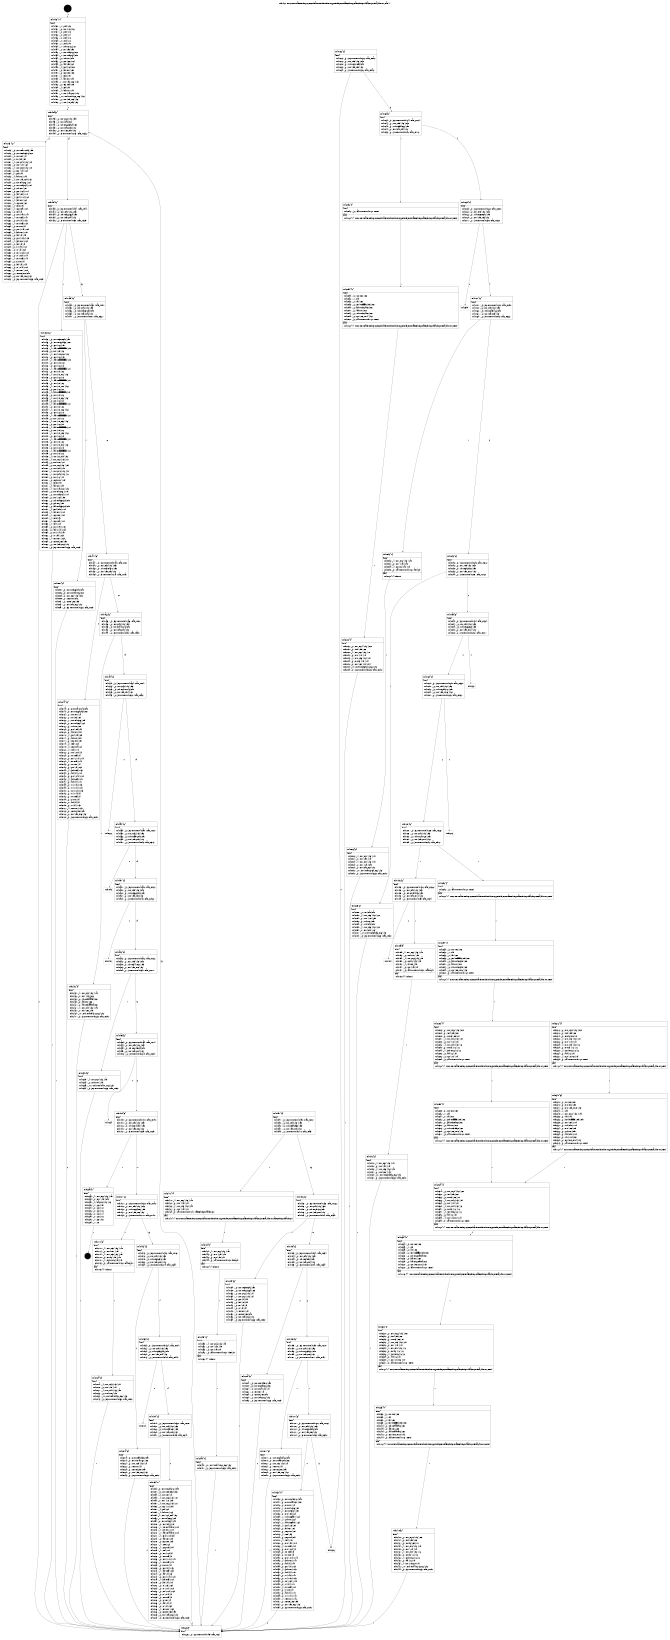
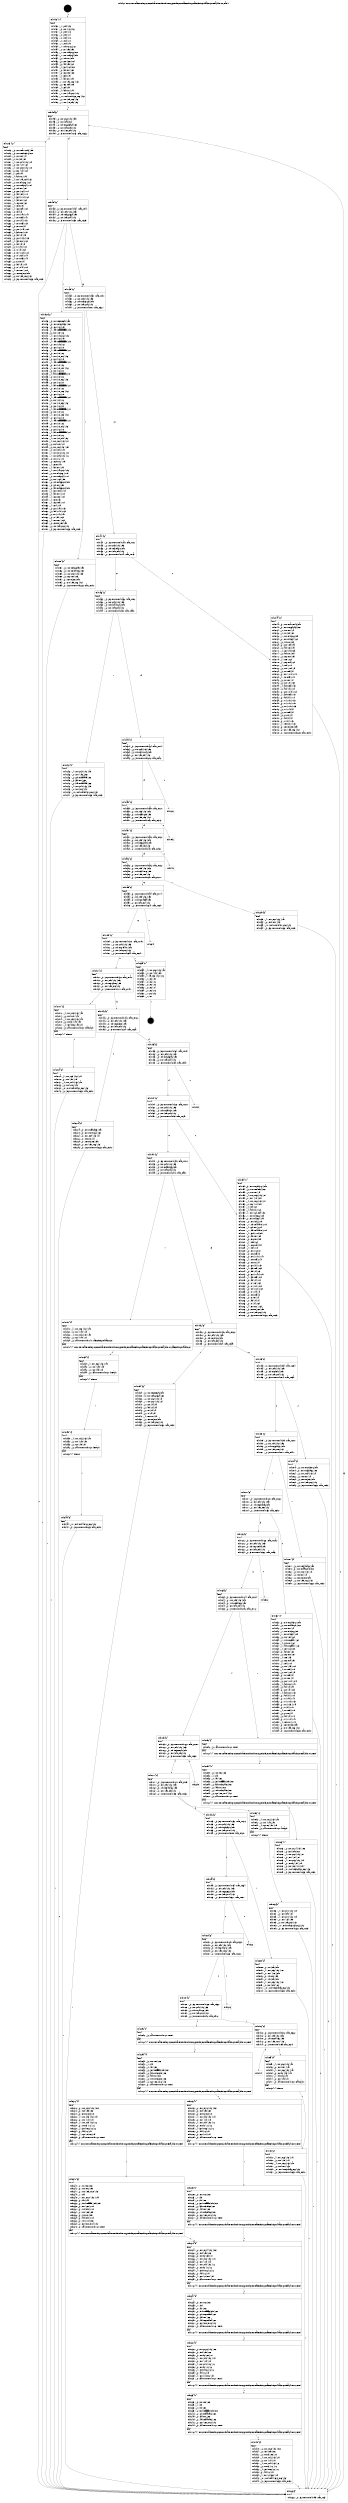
none -> (168, 1135)
(321, 1492) -> (259, 1522)
